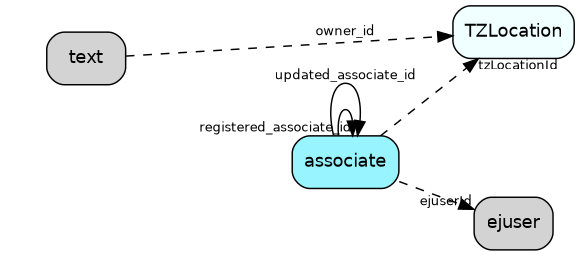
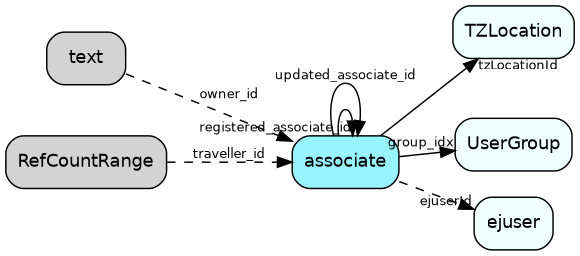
(282, 46) -> (202, 105)
(424, 102) -> (424, 102)
none -> (514, 145)
none -> (86, 162)
(514, 224) -> (514, 224)
